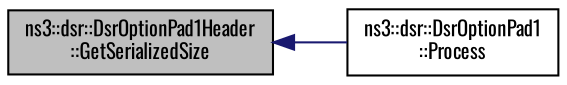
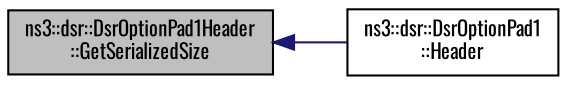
(453, 42) -> (453, 42)
